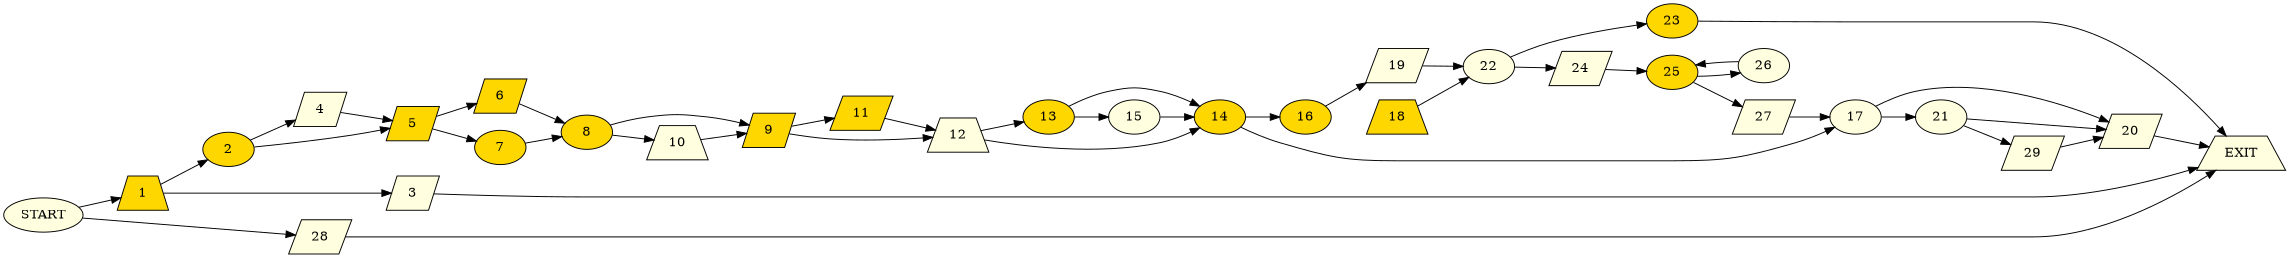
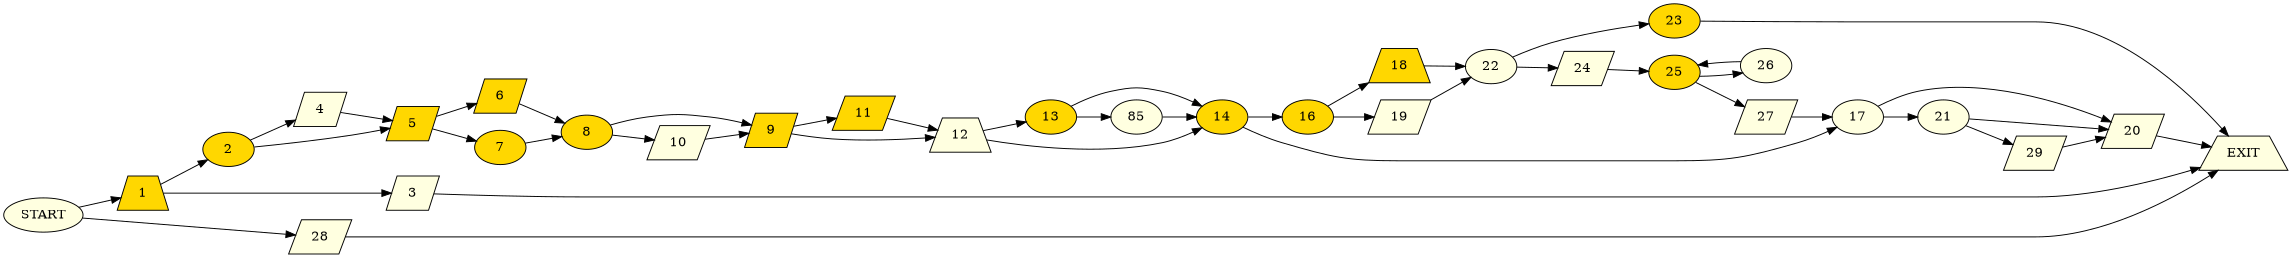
none -> (1344, 97)
(1134, 117) -> (1137, 117)
(677, 143) -> (679, 143)
